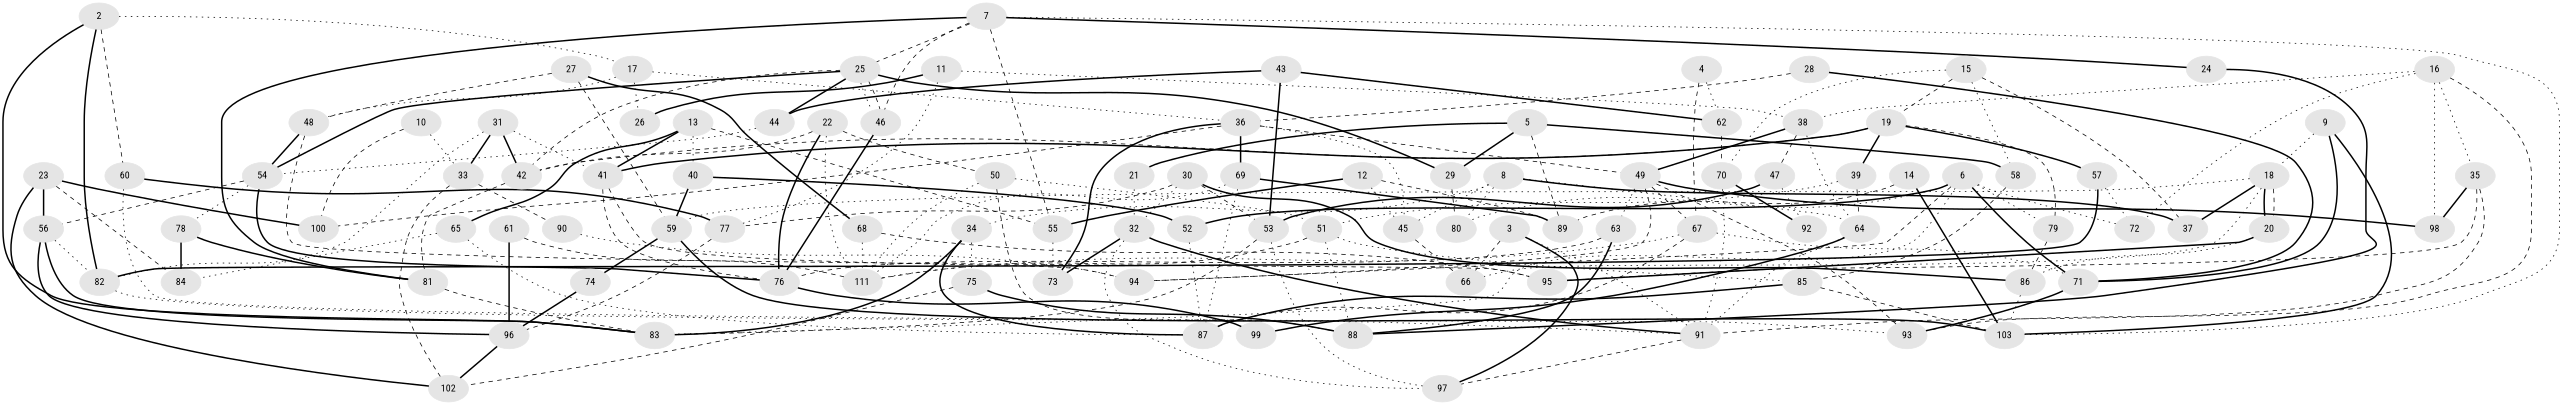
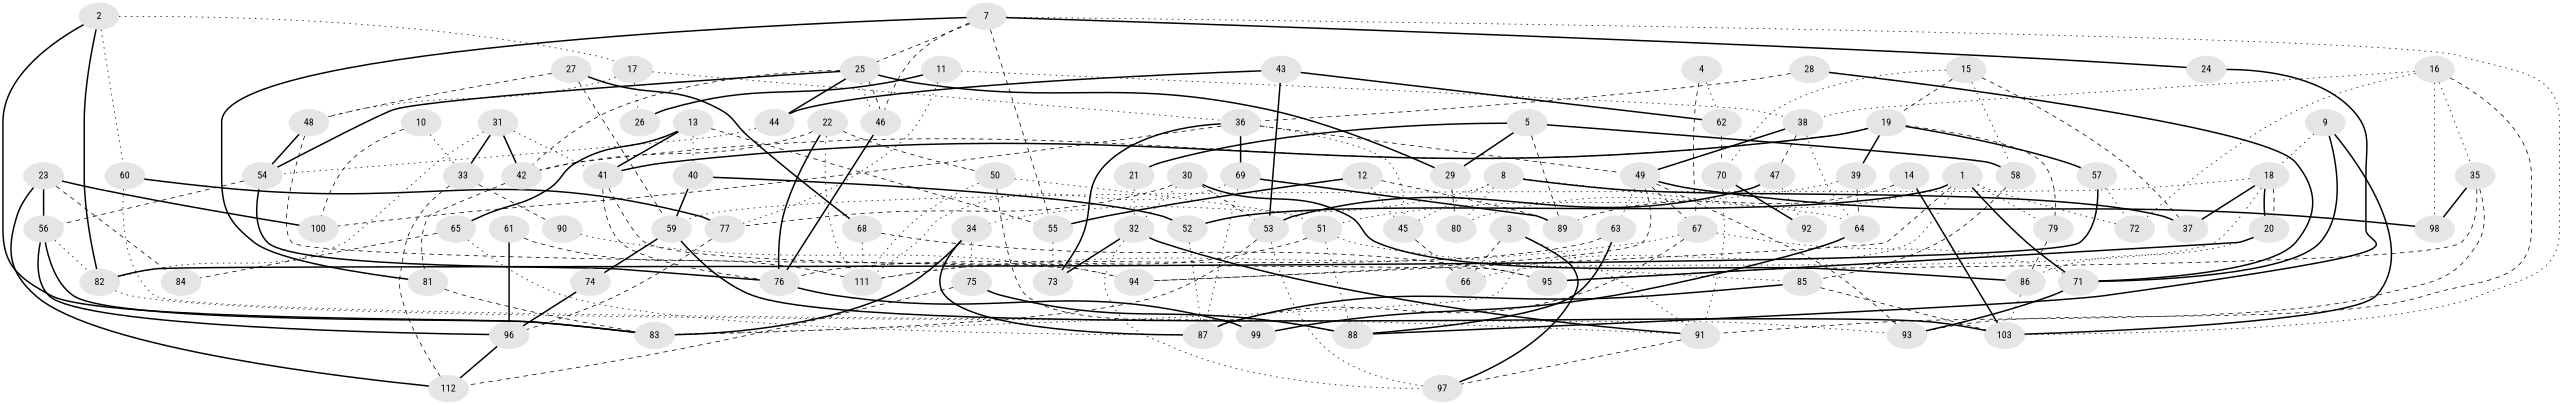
(112, 96) -> (112, 96)
(1962, 176) -> (1962, 176)
(181, 229) -> none
(330, 253) -> (330, 253)
(1769, 274) -> none
(449, 389) -> (449, 389)
